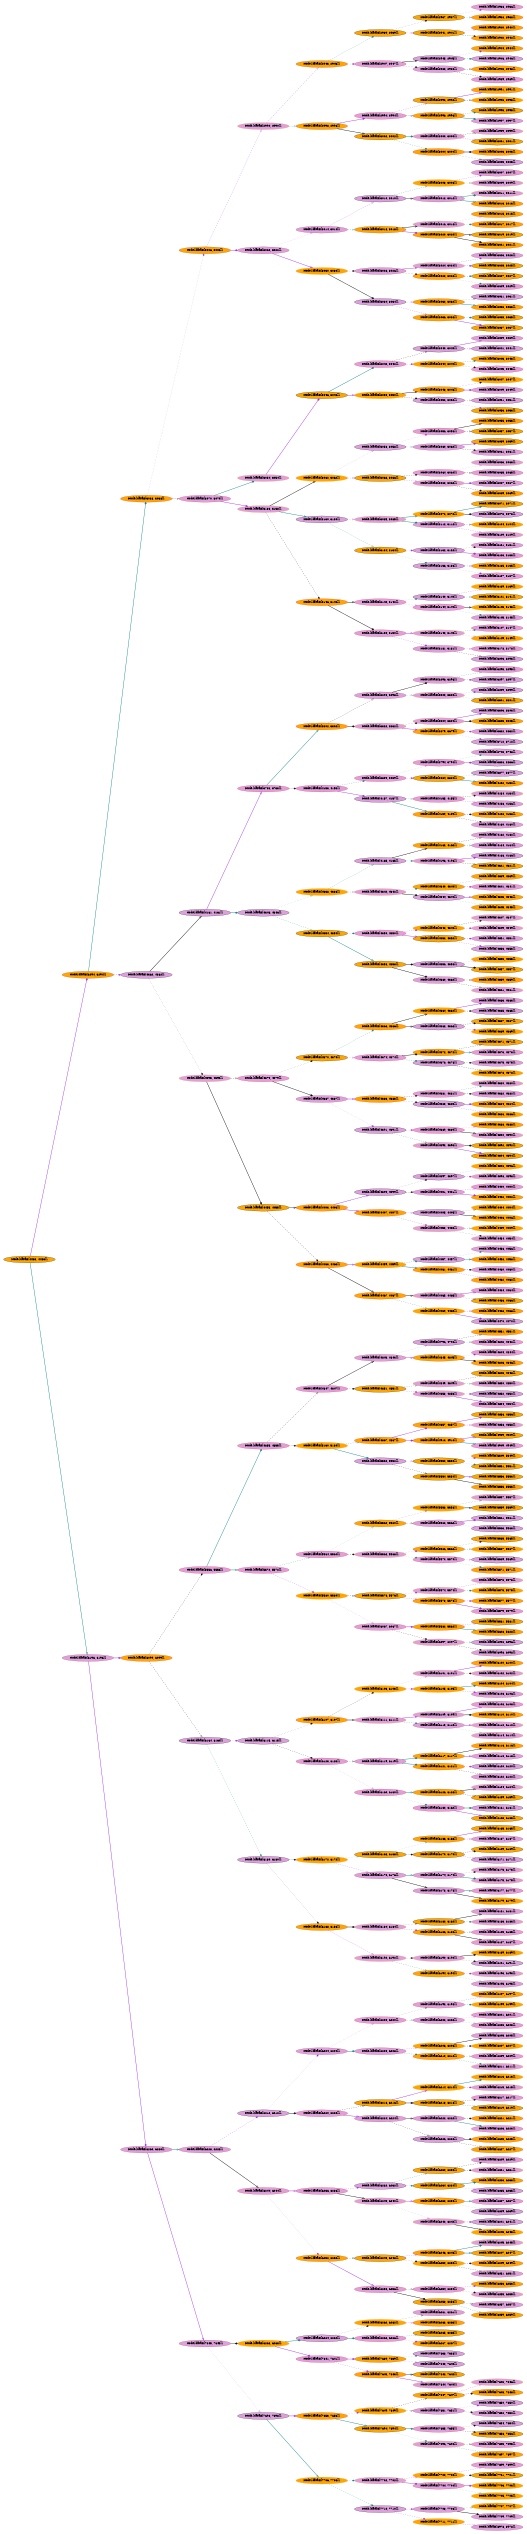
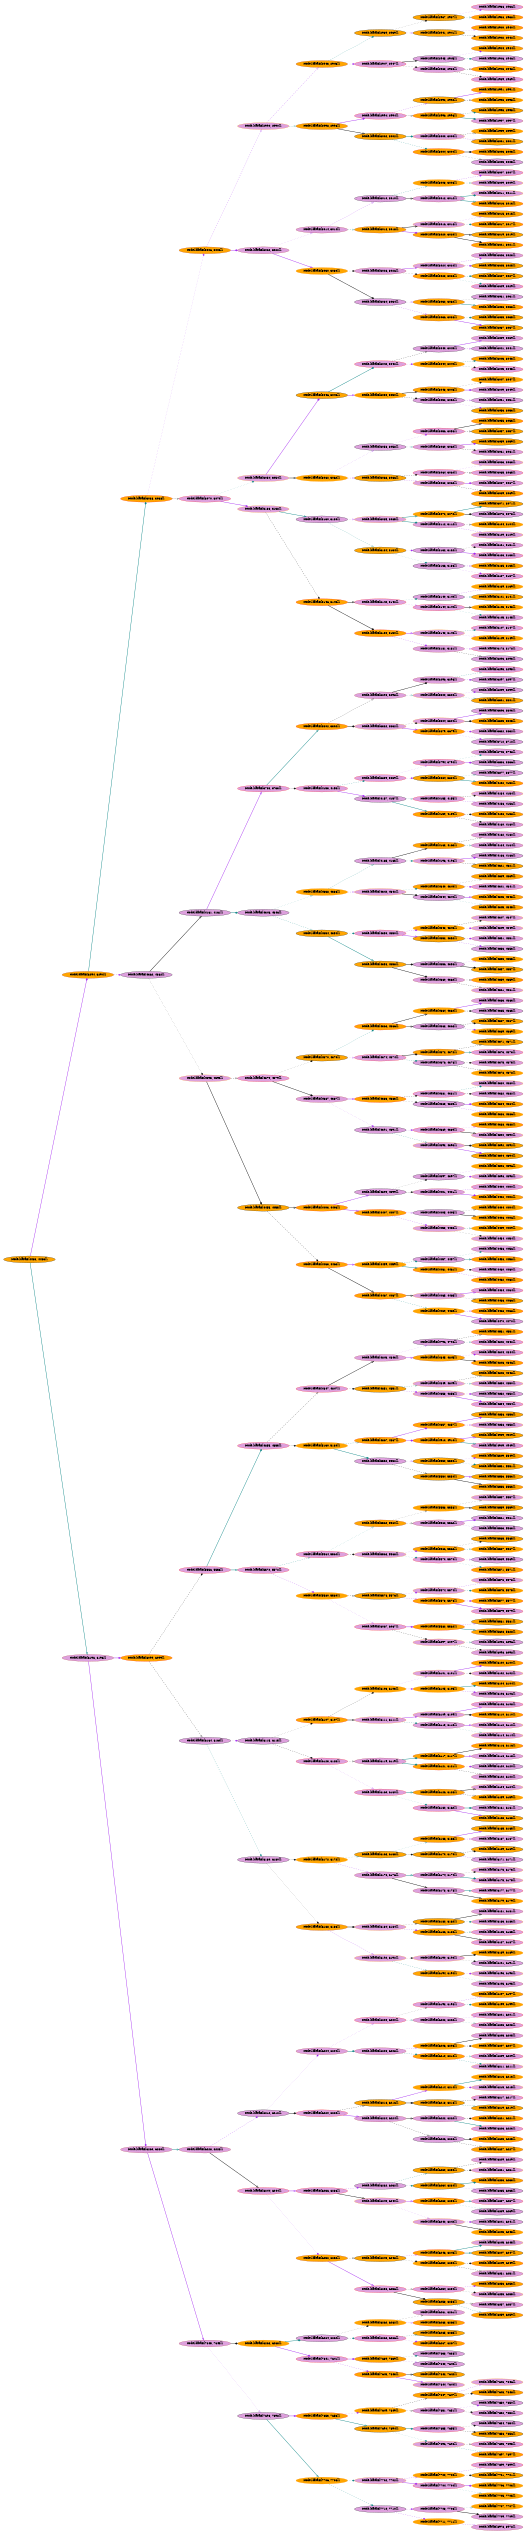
(497, 131) -> (497, 131)
(233, 489) -> (233, 489)
(292, 494) -> (292, 478)
(380, 633) -> (380, 633)
(497, 1798) -> (497, 1798)
(350, 2338) -> (350, 2338)
